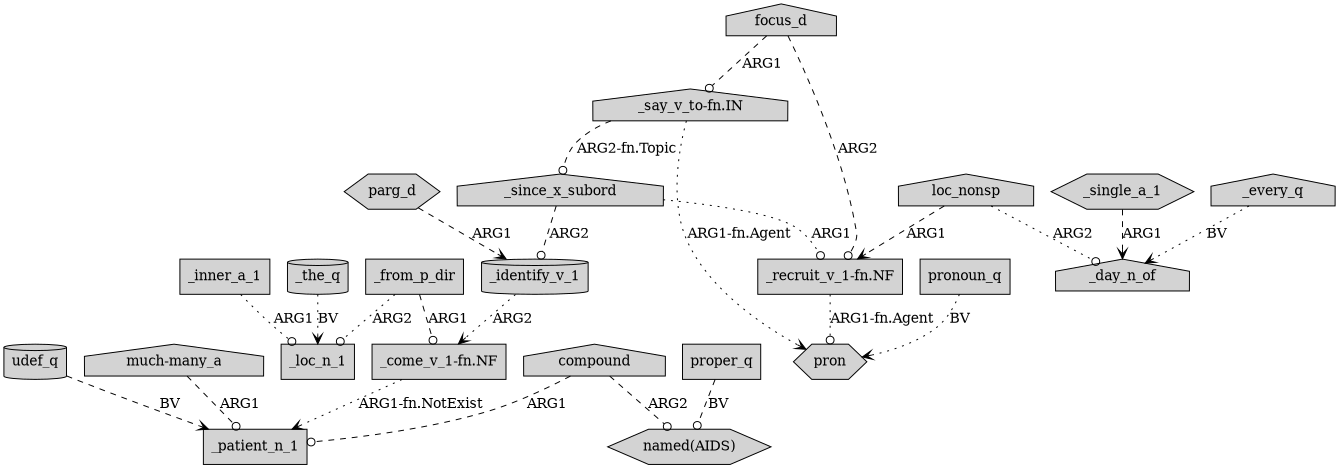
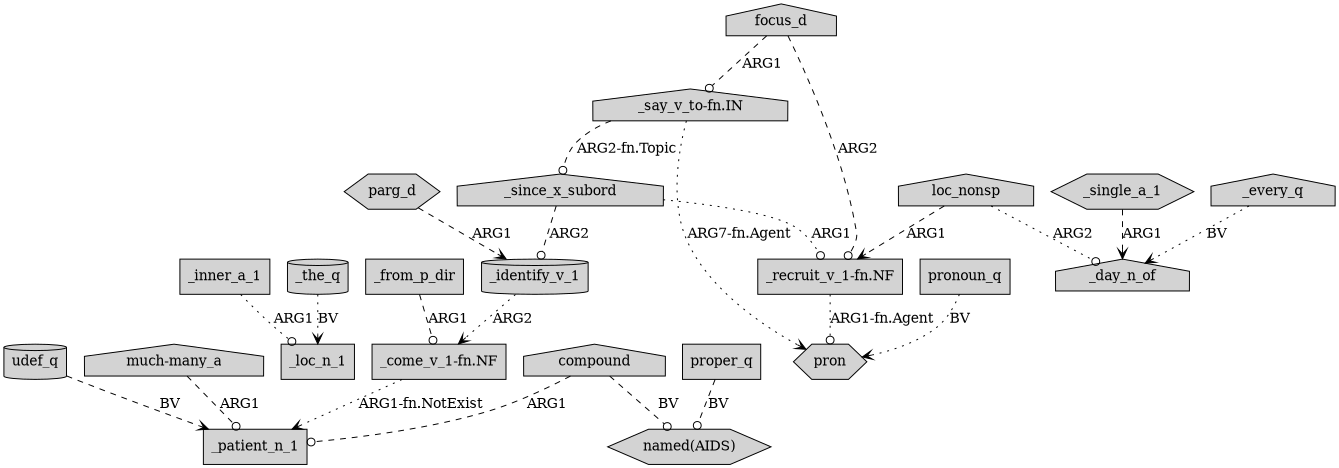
(739, 234) -> (739, 234)
(369, 317) -> none
(668, 404) -> (668, 404)
